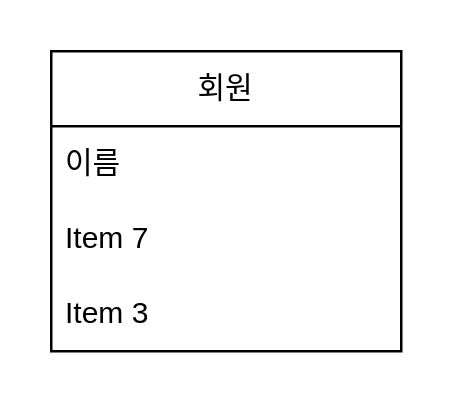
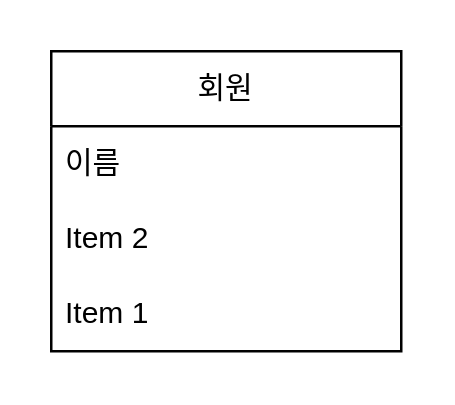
(113, 239) -> (113, 239)
(113, 314) -> (113, 314)
